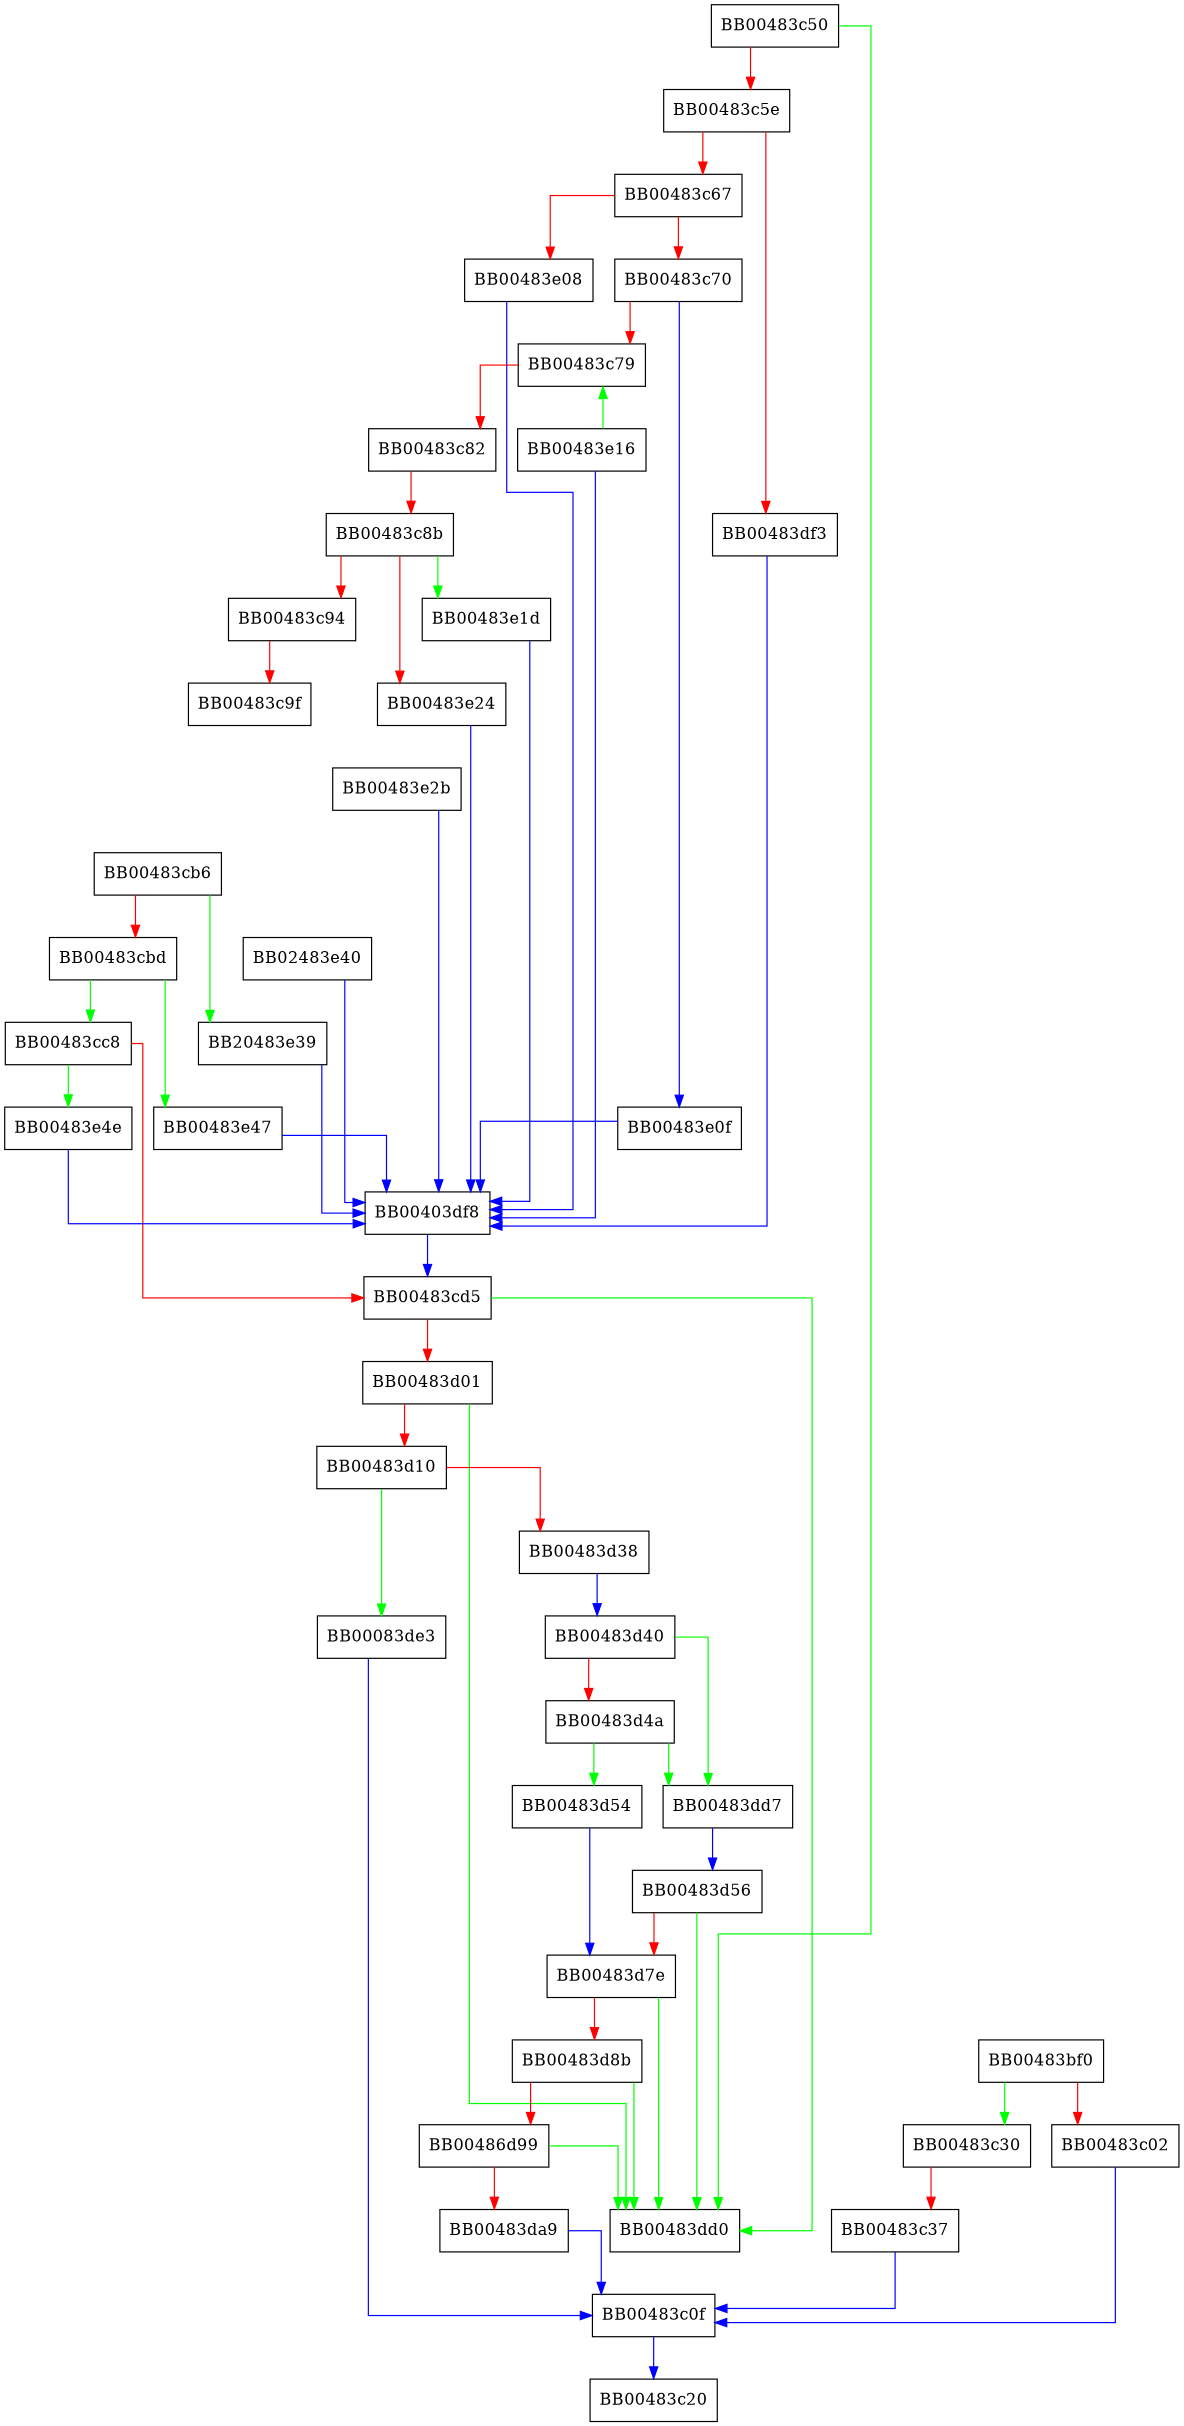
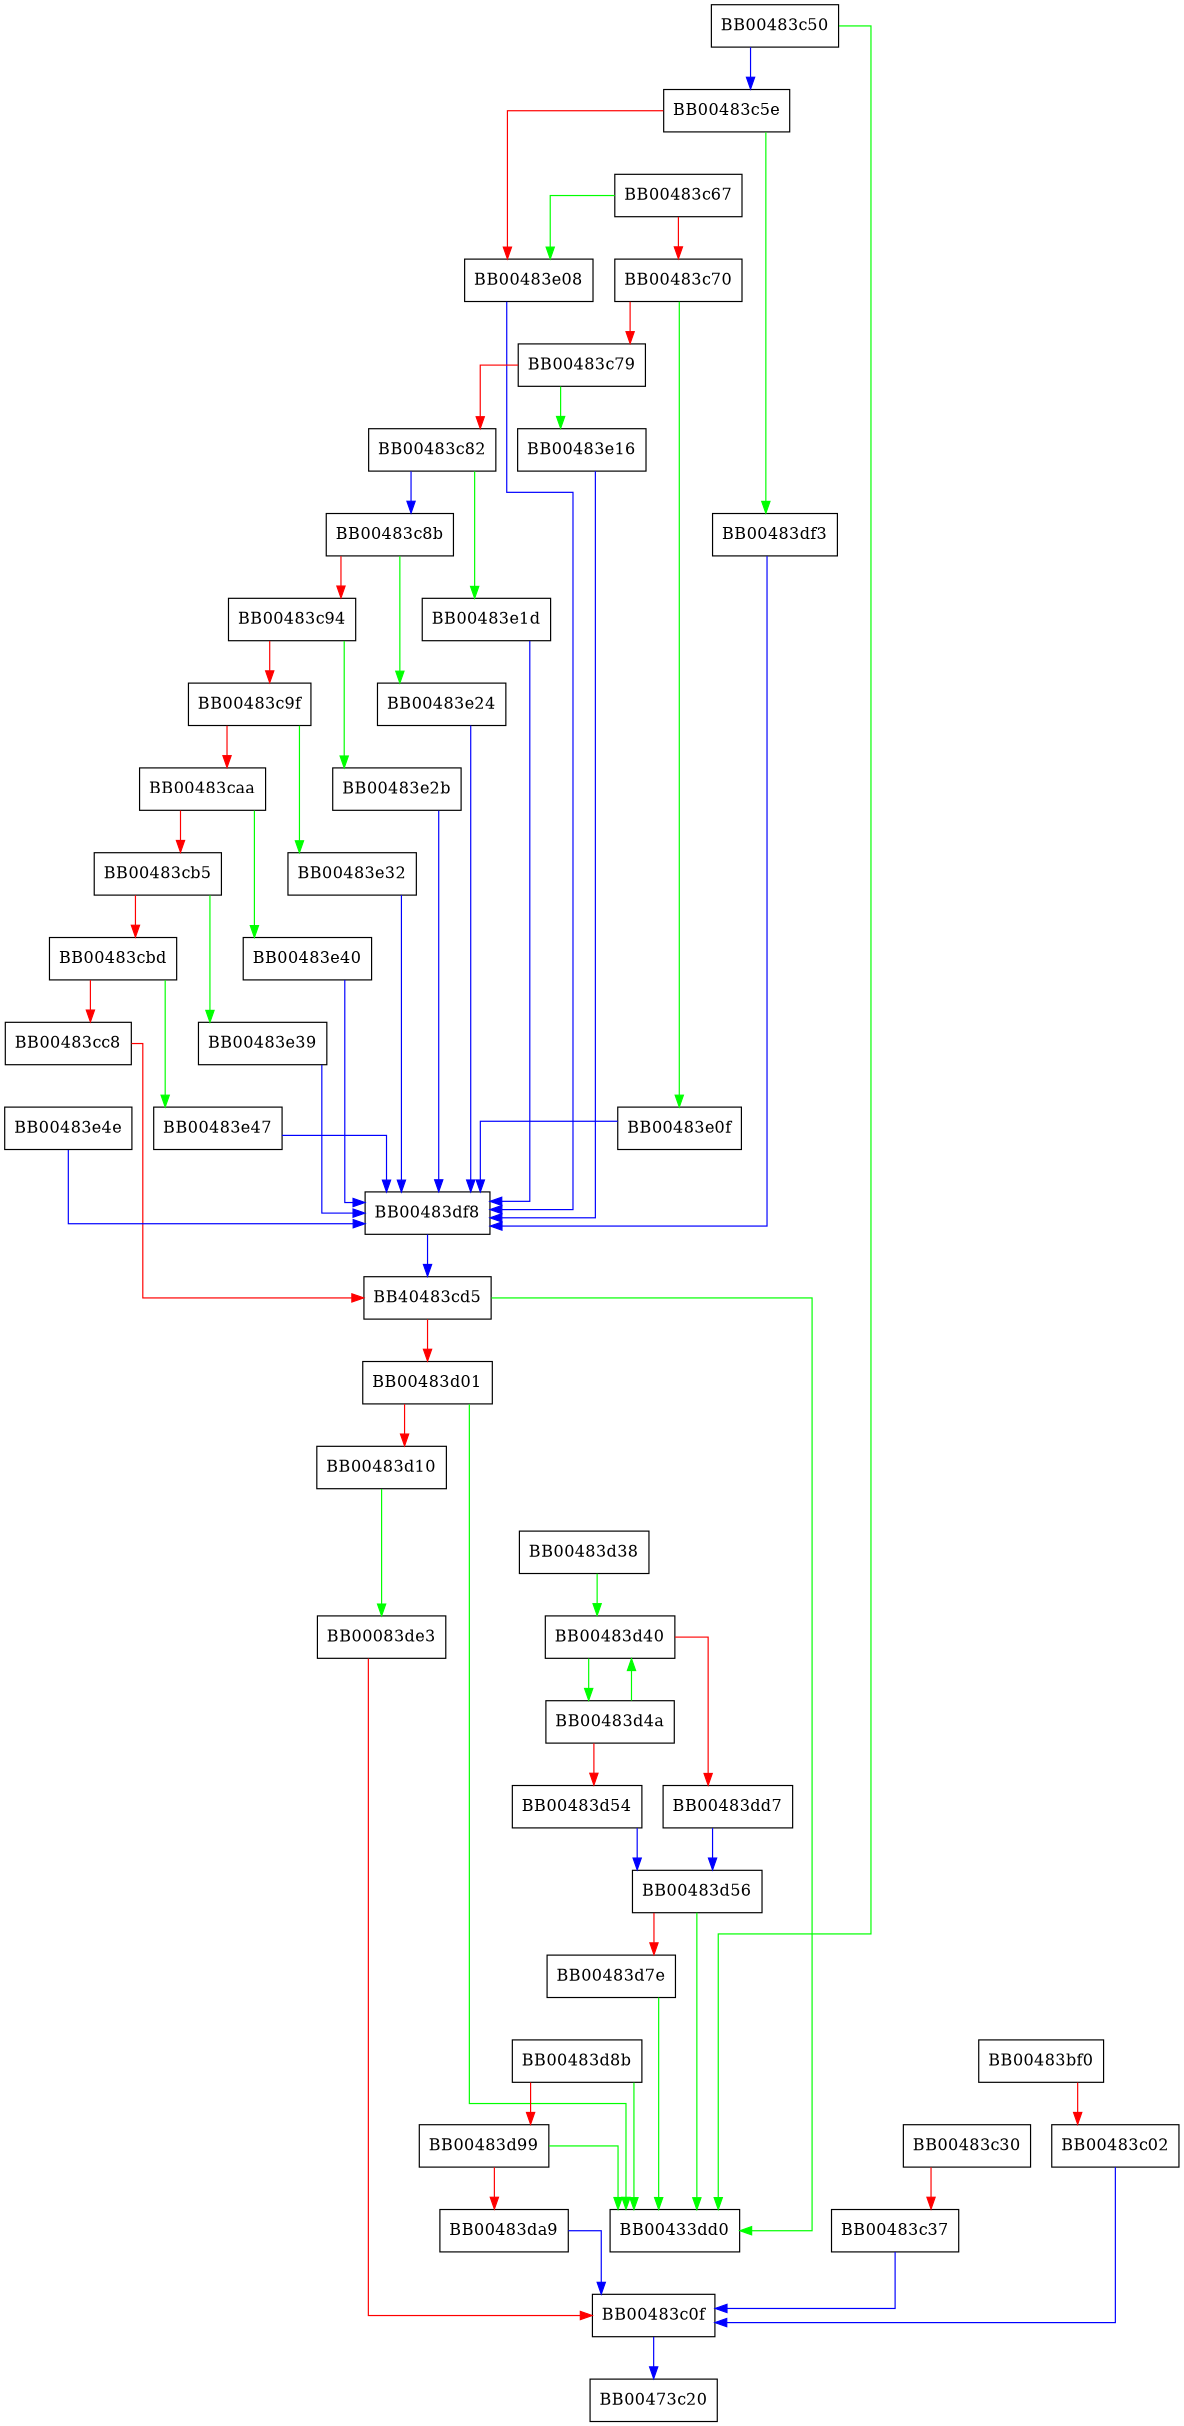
(751, 62) -> (751, 62)
(703, 147) -> (517, 111)
(557, 196) -> (557, 196)
(766, 317) -> (766, 317)
(603, 414) -> (561, 402)
(411, 486) -> (411, 486)
(438, 571) -> (475, 529)
(400, 614) -> (400, 614)
none -> (344, 698)
(679, 698) -> (679, 698)
none -> (203, 789)
(158, 874) -> (158, 874)
none -> (352, 874)
(307, 959) -> (307, 959)
(90, 995) -> (90, 995)
(263, 1044) -> (263, 1044)
(68, 1080) -> none
(428, 1213) -> (428, 1213)
(428, 1298) -> (428, 1298)
(519, 1468) -> none
(597, 1589) -> (597, 1589)
(589, 1673) -> (589, 1673)
(708, 1689) -> (708, 1689)
(594, 1758) -> (594, 1758)
(669, 1758) -> (631, 1686)
(590, 1886) -> (637, 1843)
(594, 2013) -> none
(368, 2093) -> (368, 2093)
(1005, 2097) -> none
(484, 2146) -> (484, 2146)
(675, 2231) -> (675, 2231)
(654, 2400) -> (654, 2400)
